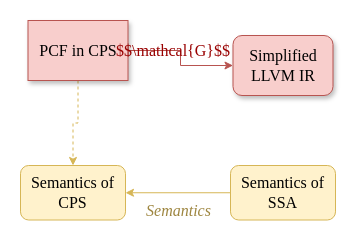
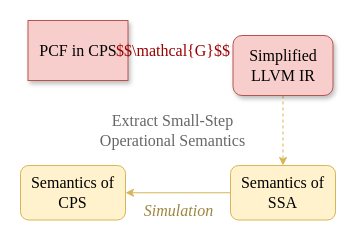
(181, 56) -> none
(76, 123) -> none
none -> (283, 130)
none -> (173, 131)
(179, 211) -> (179, 211)
